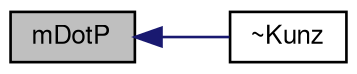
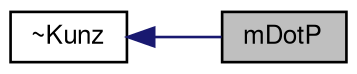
(196, 37) -> (188, 37)
